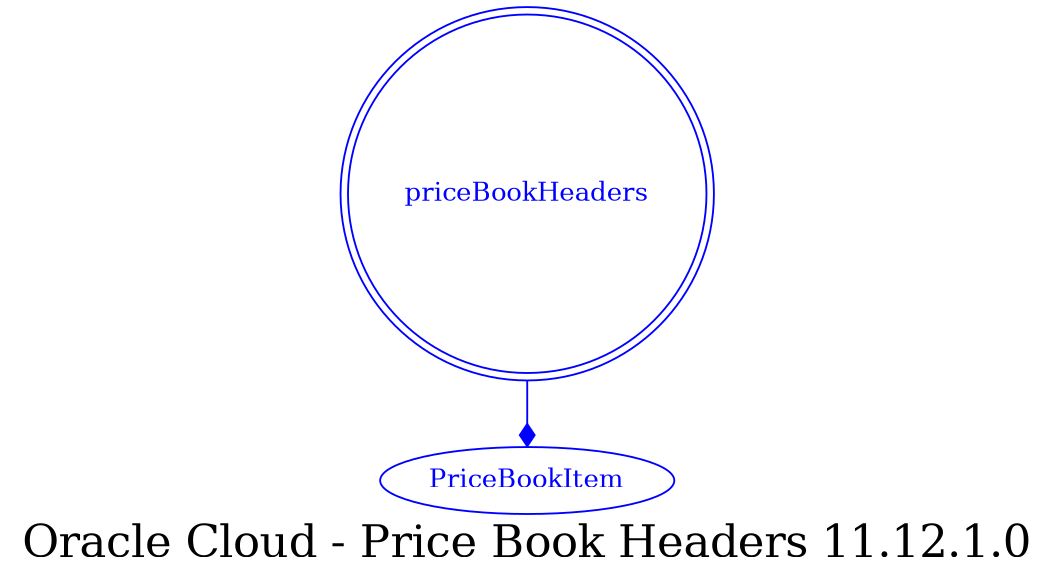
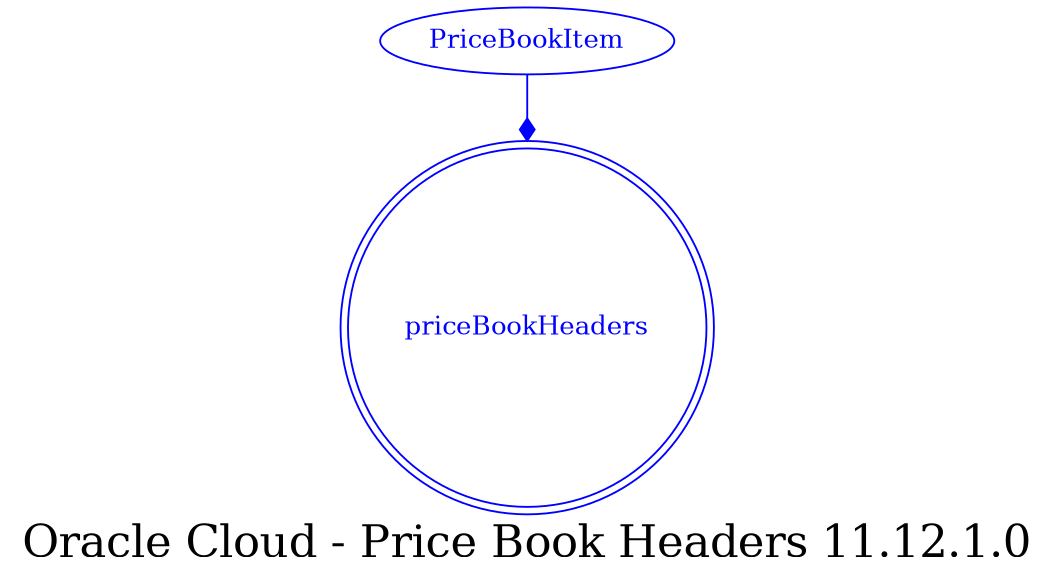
(527, 402) -> (527, 96)
